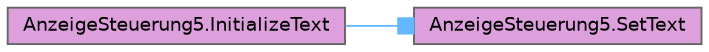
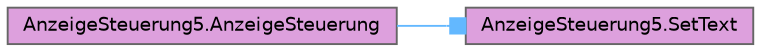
(176, 26) -> (202, 26)
